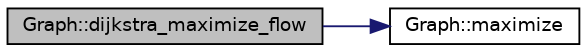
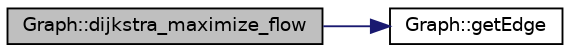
(485, 26) -> (476, 26)
